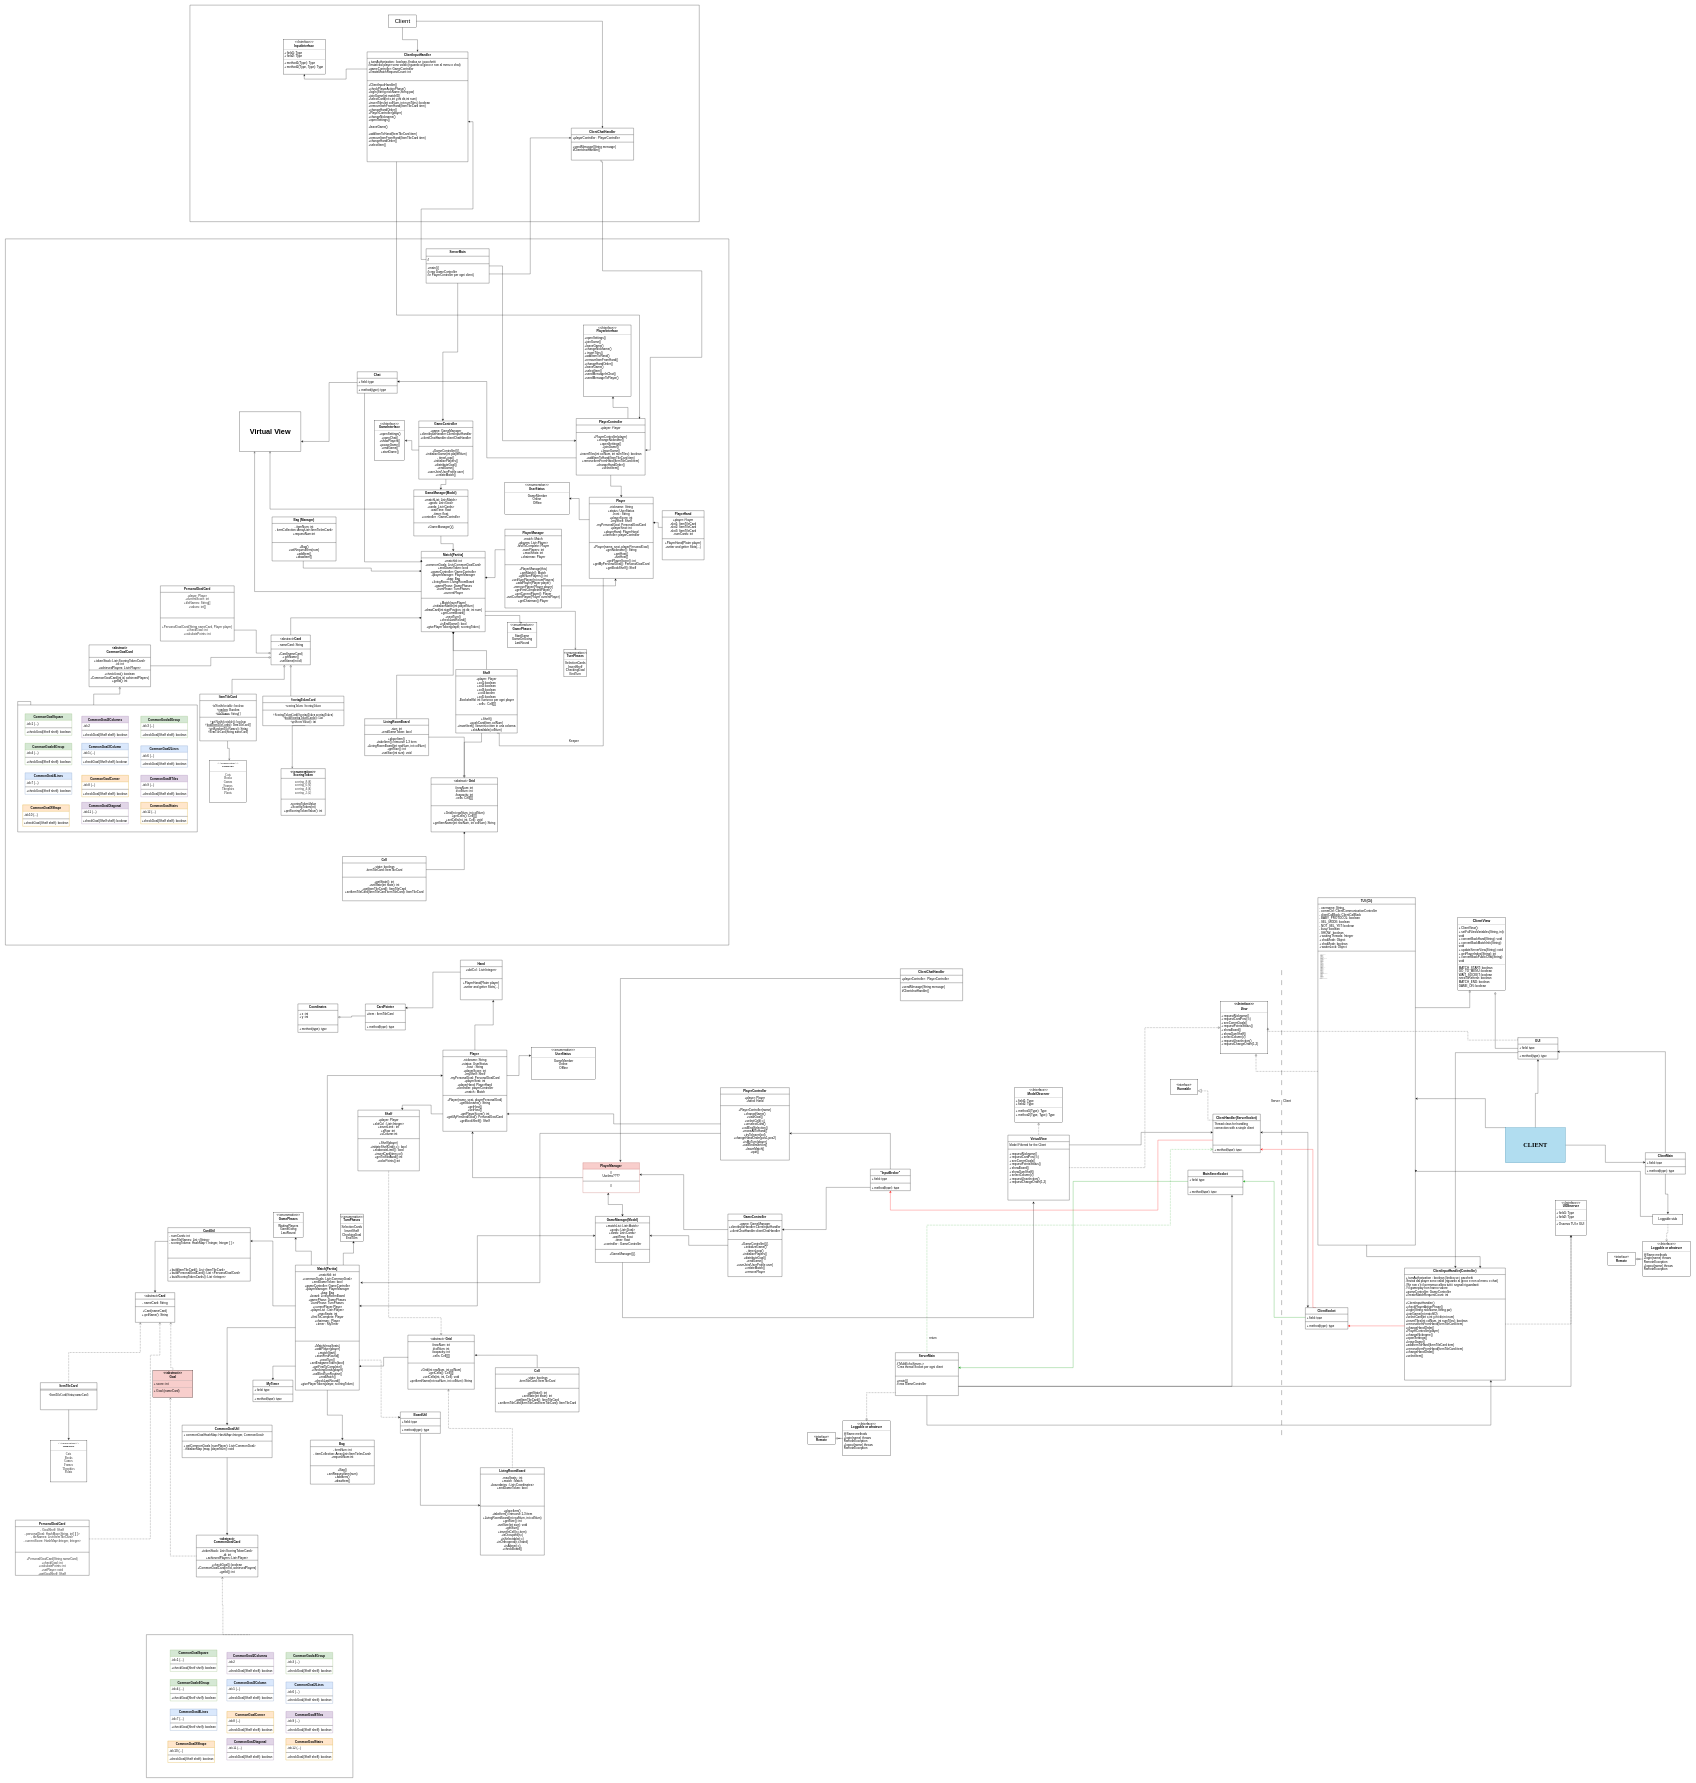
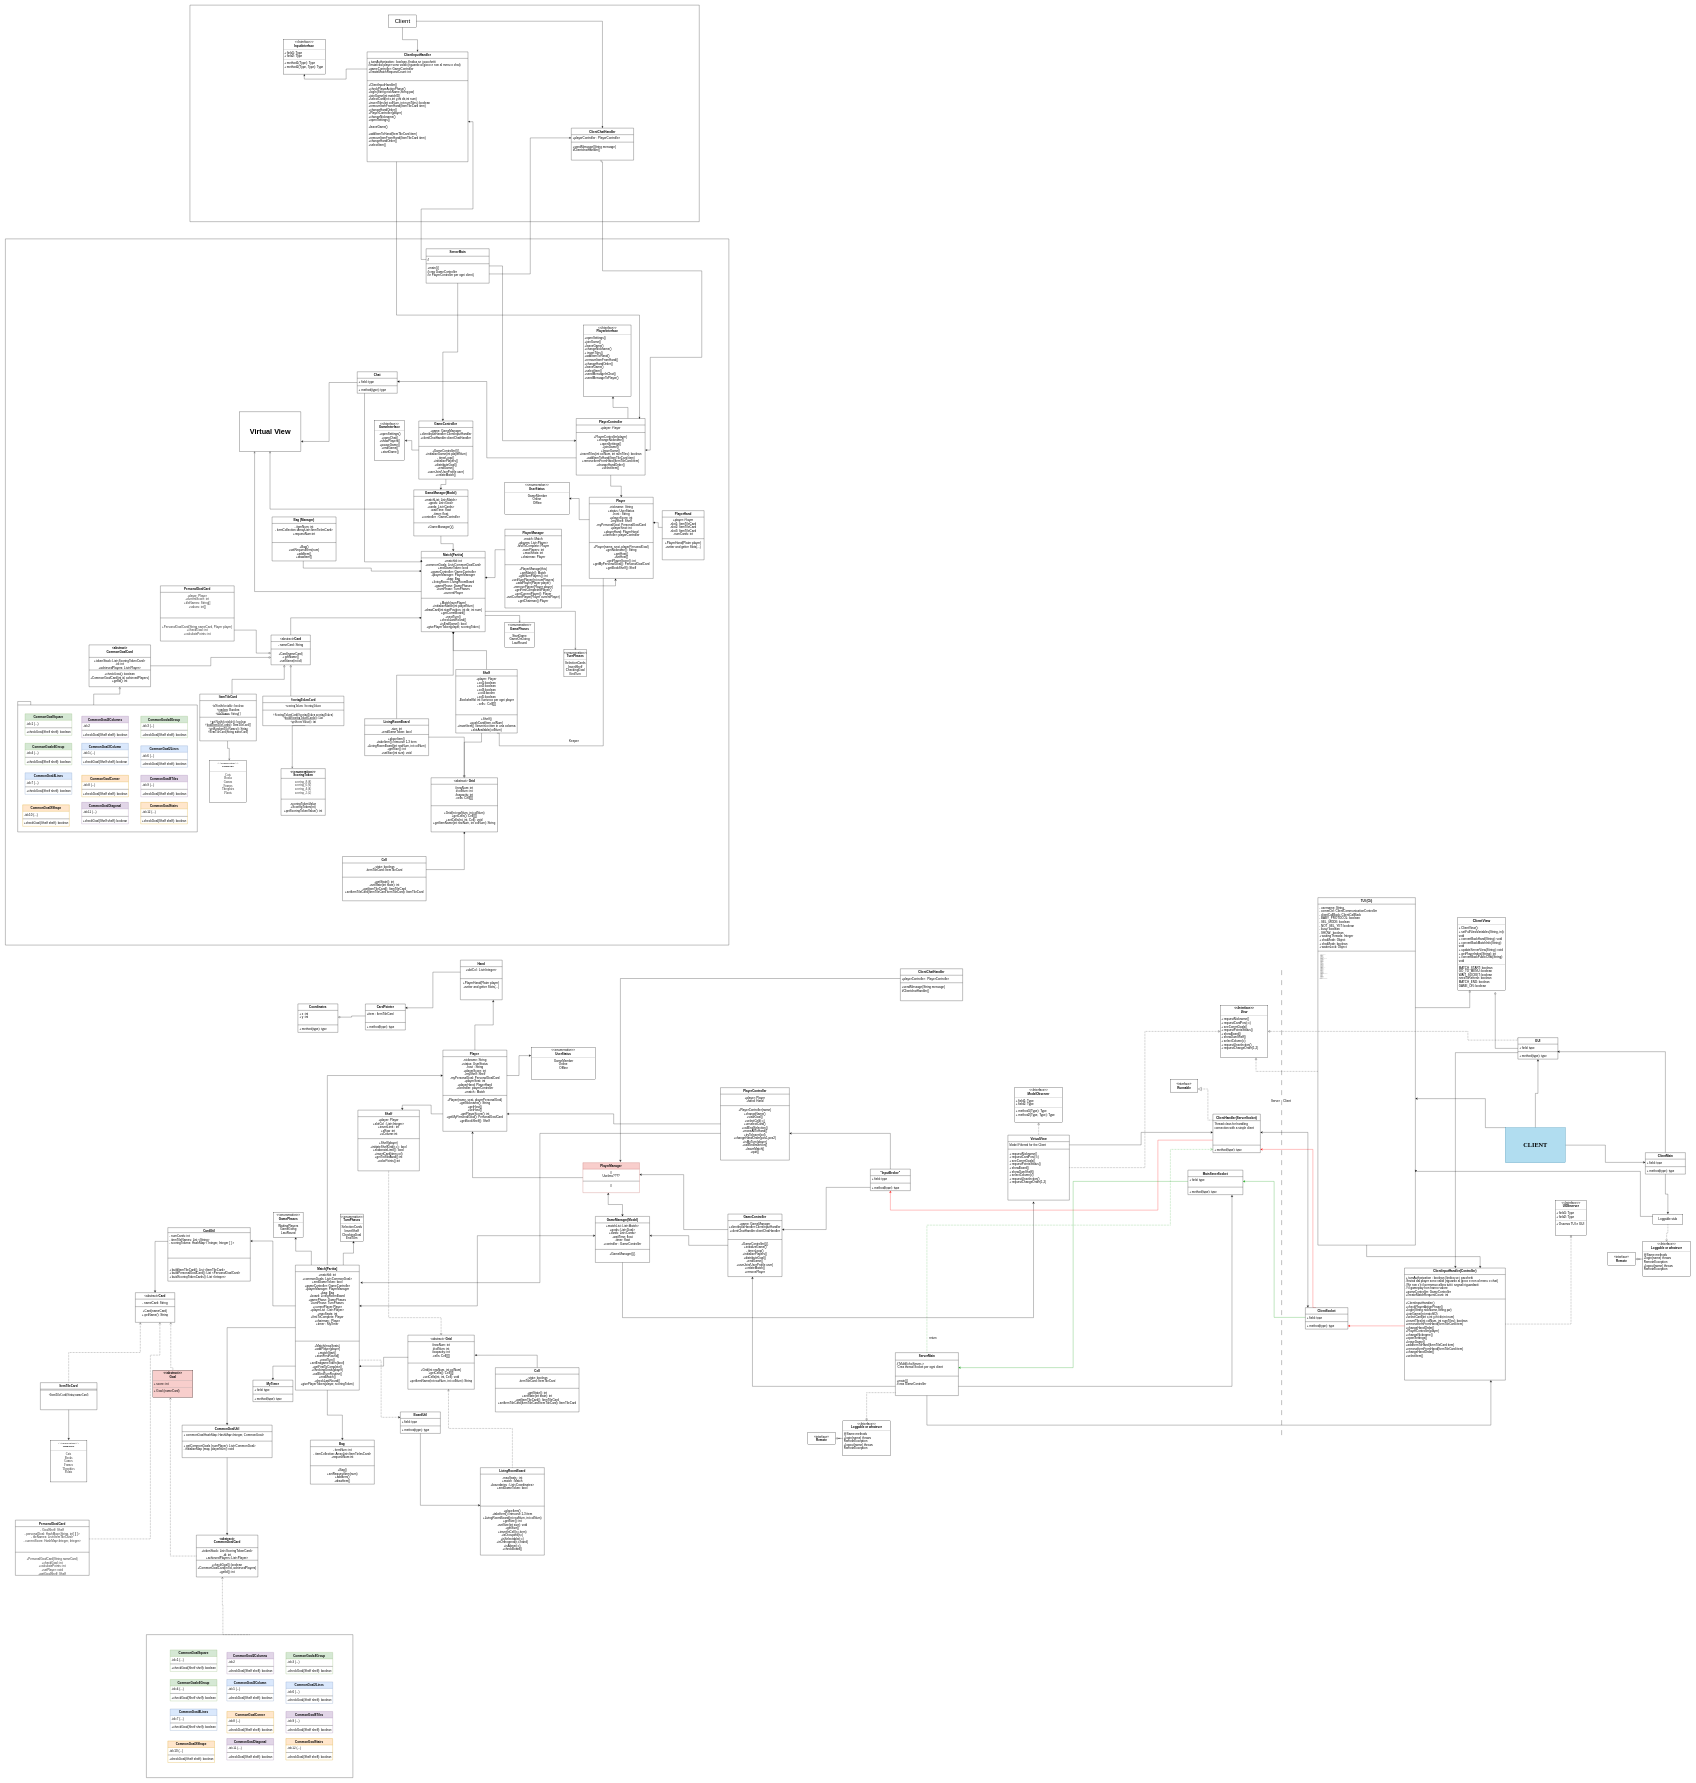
(522, 635) -> (519, 635)
(1244, 1028) -> (1244, 1031)
(1184, 1087) -> (1184, 1086)
(1433, 1386) -> (752, 1279)
